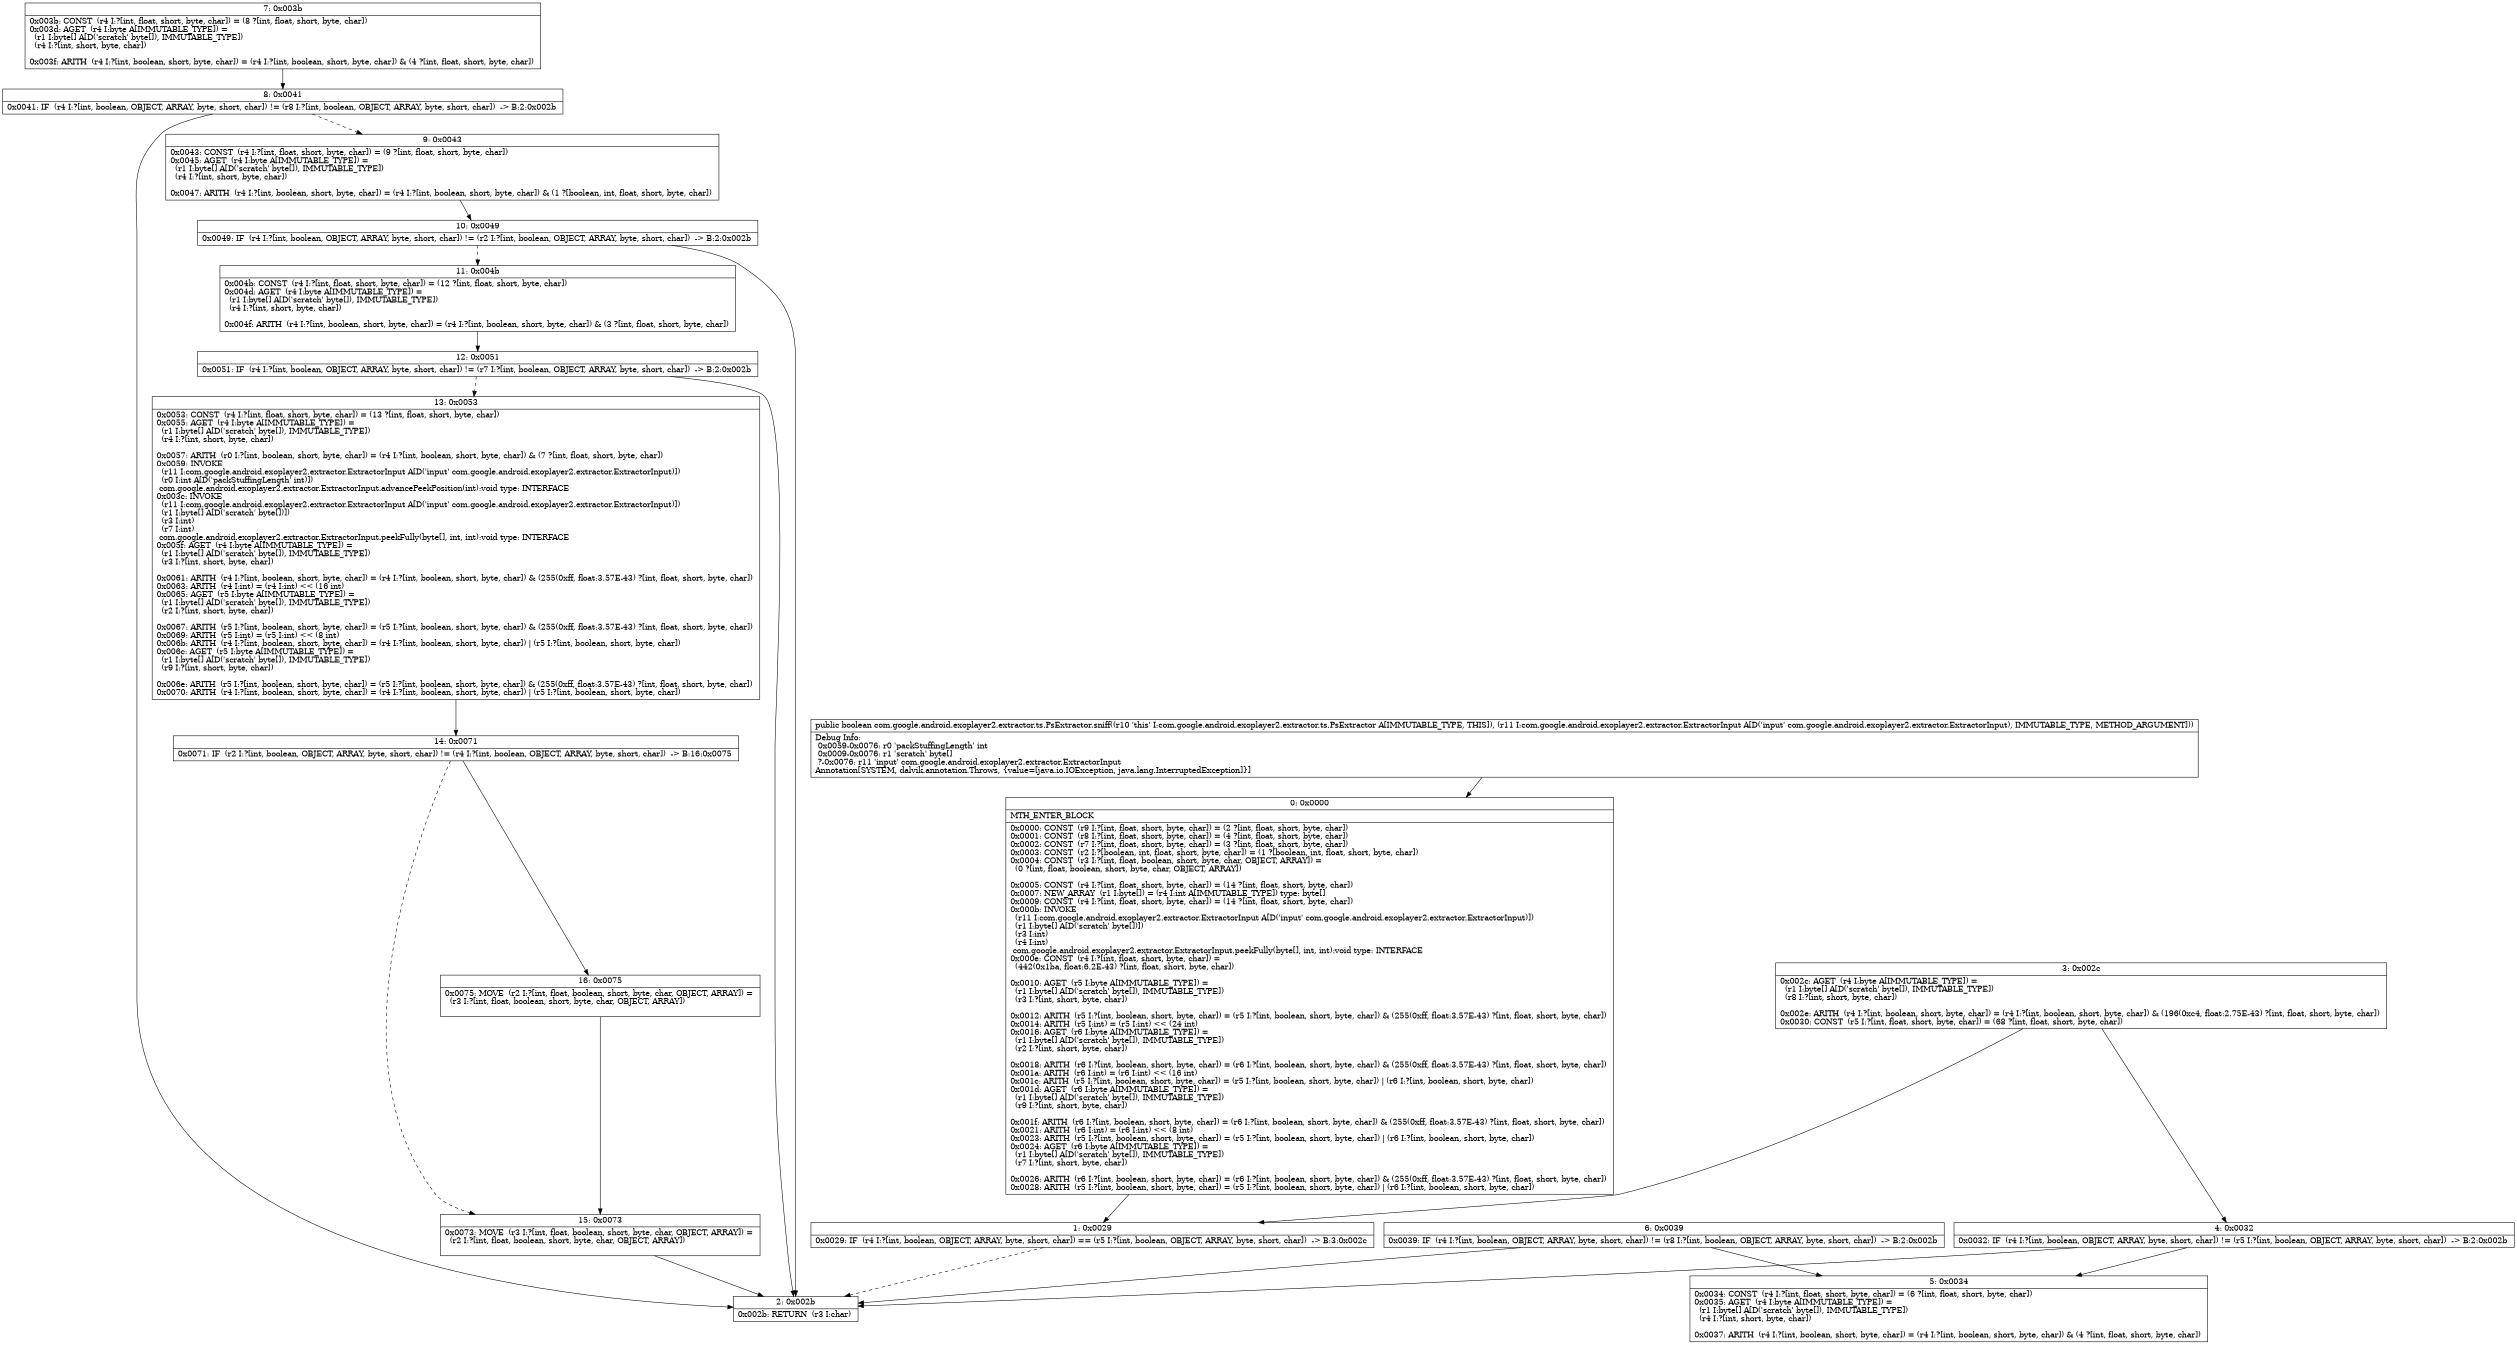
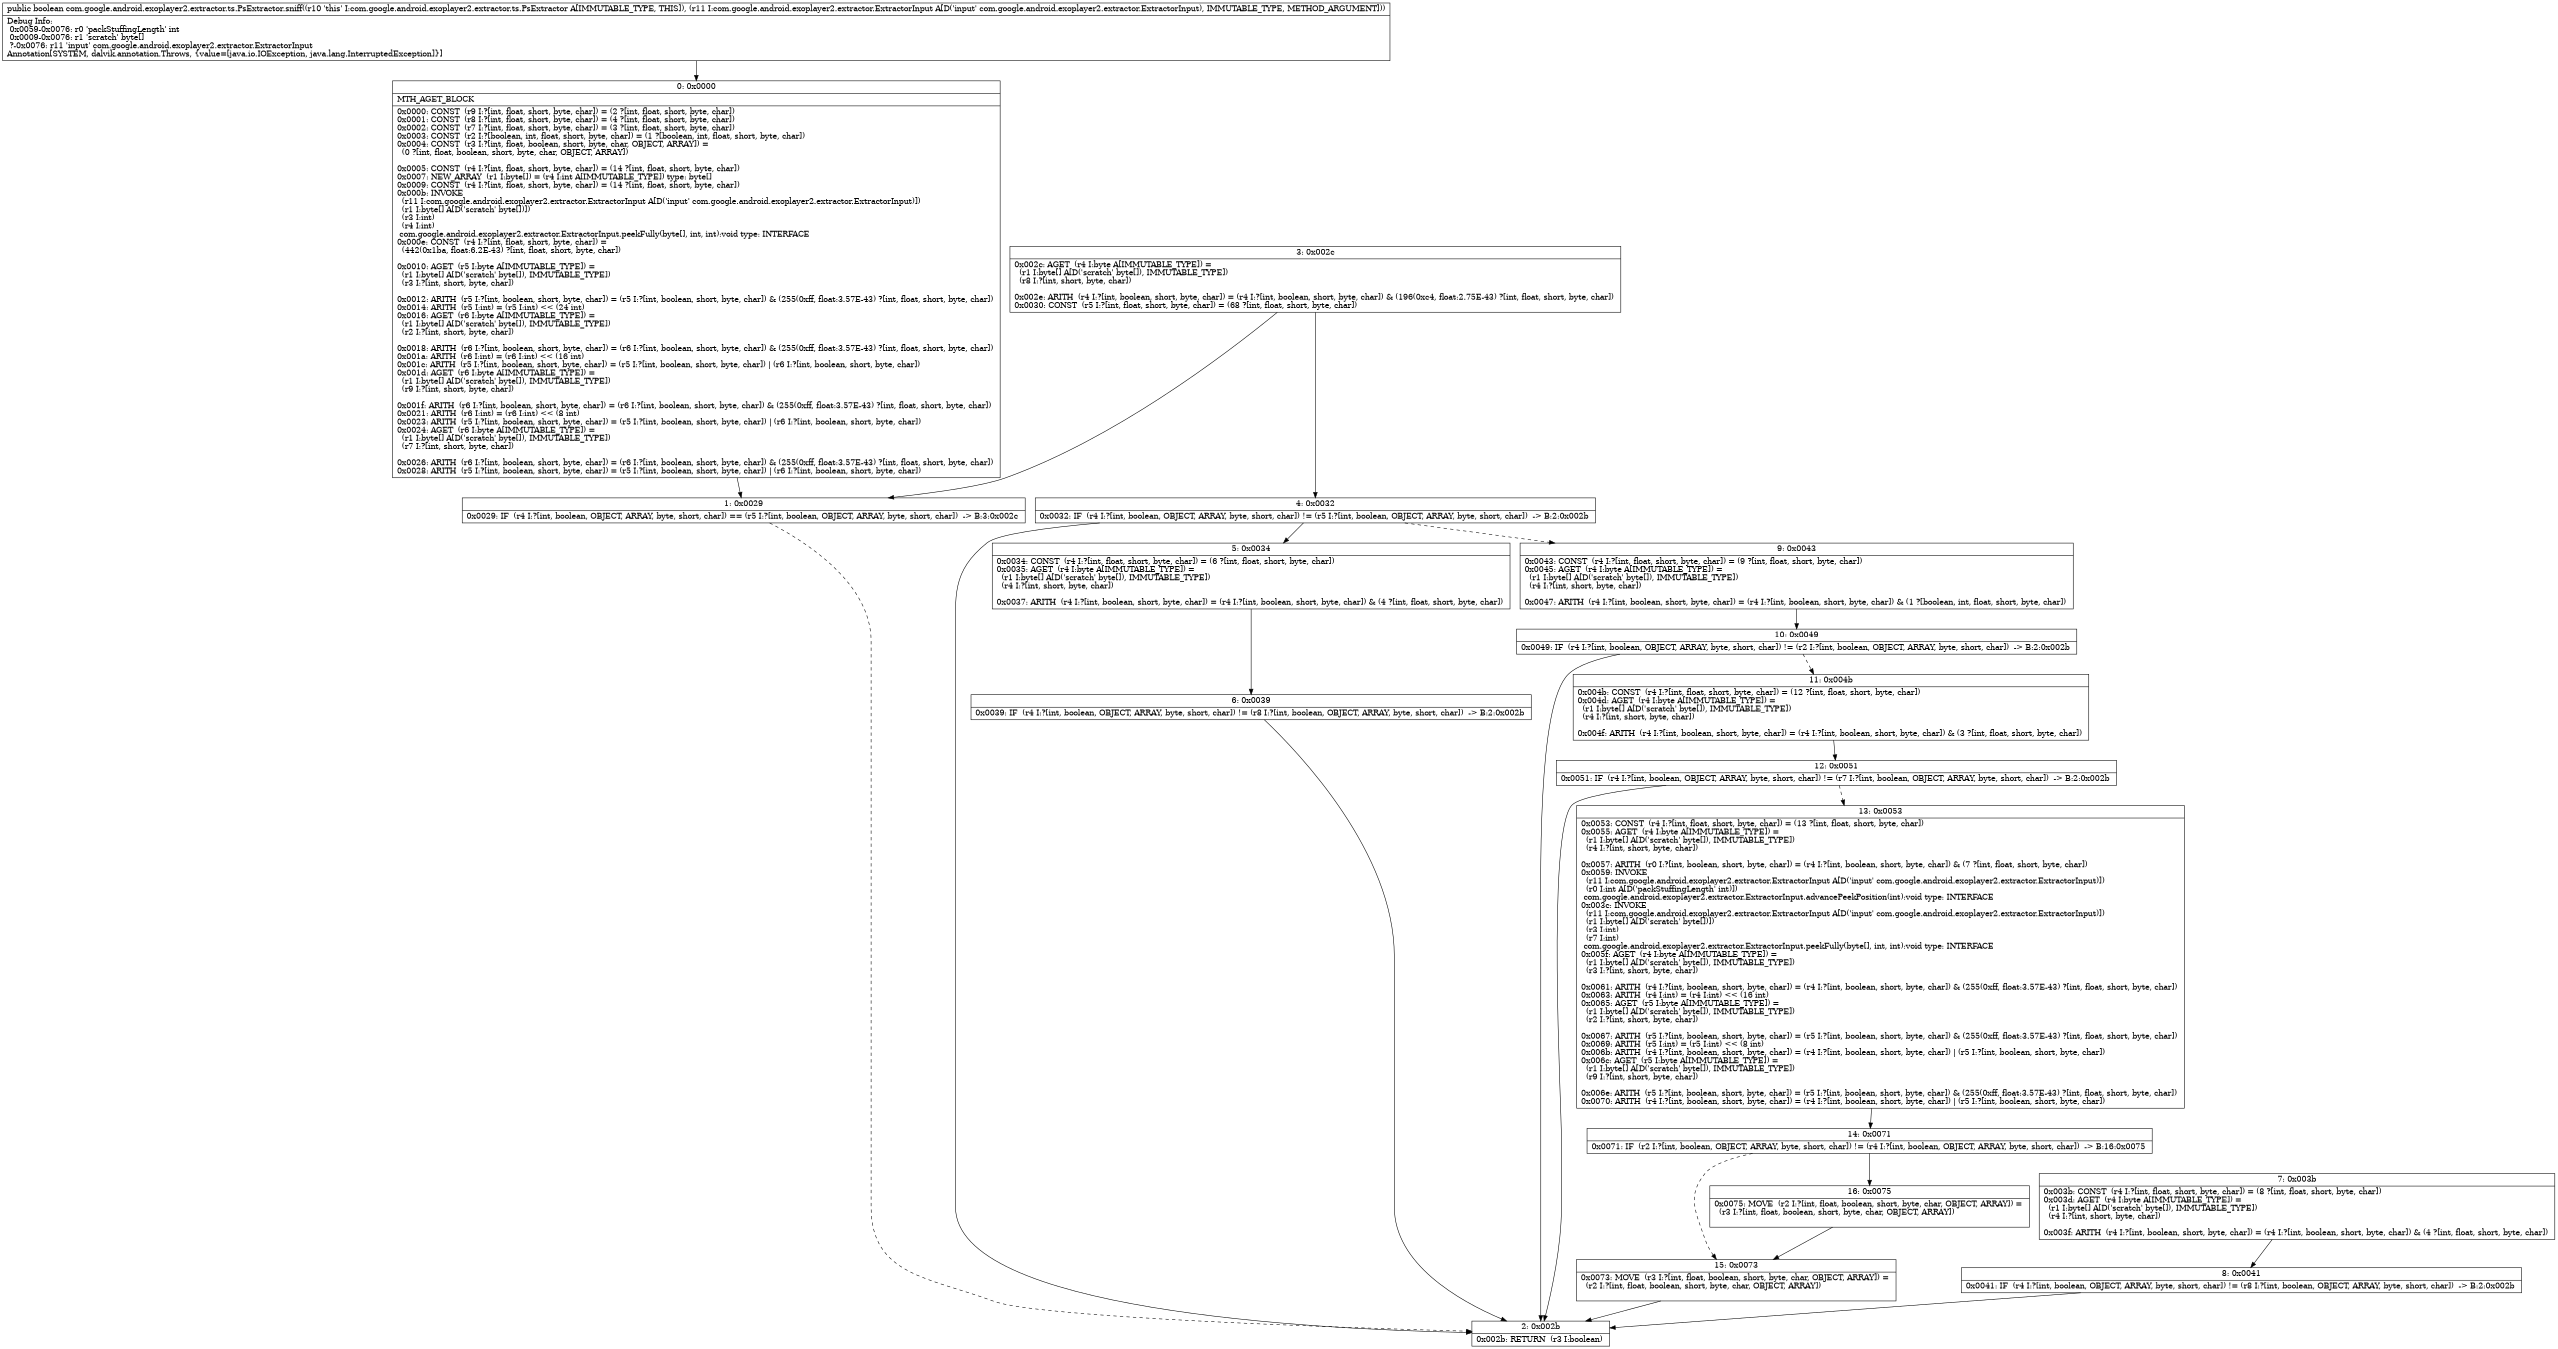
(335, 123) -> (1477, 533)
(1052, 816) -> (436, 99)
(1764, 1261) -> (1251, 649)
(796, 1315) -> (1541, 1340)
